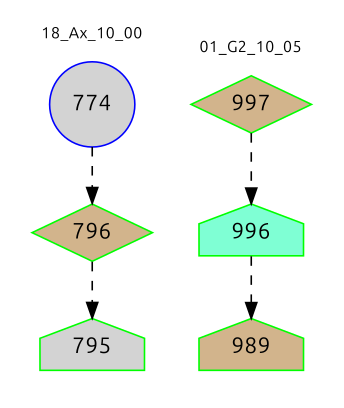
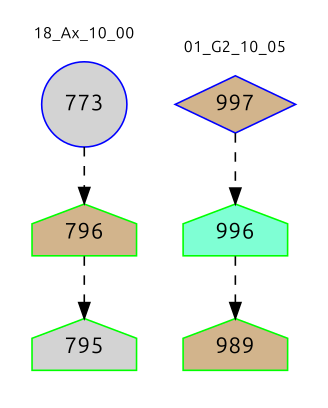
(92, 104) -> (84, 104)
(251, 104) -> (235, 104)
(92, 233) -> (84, 233)
